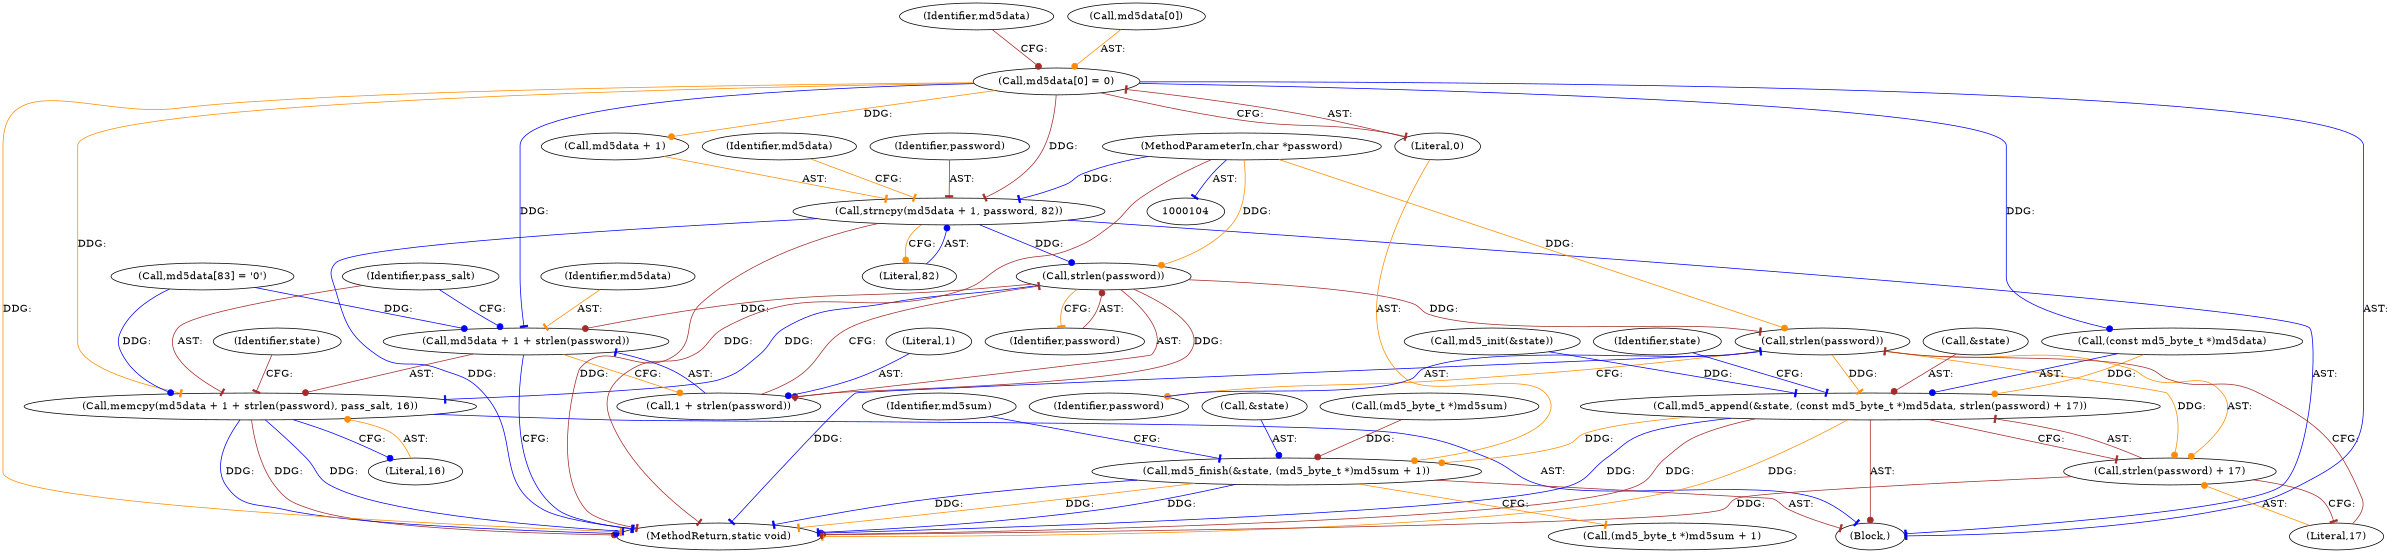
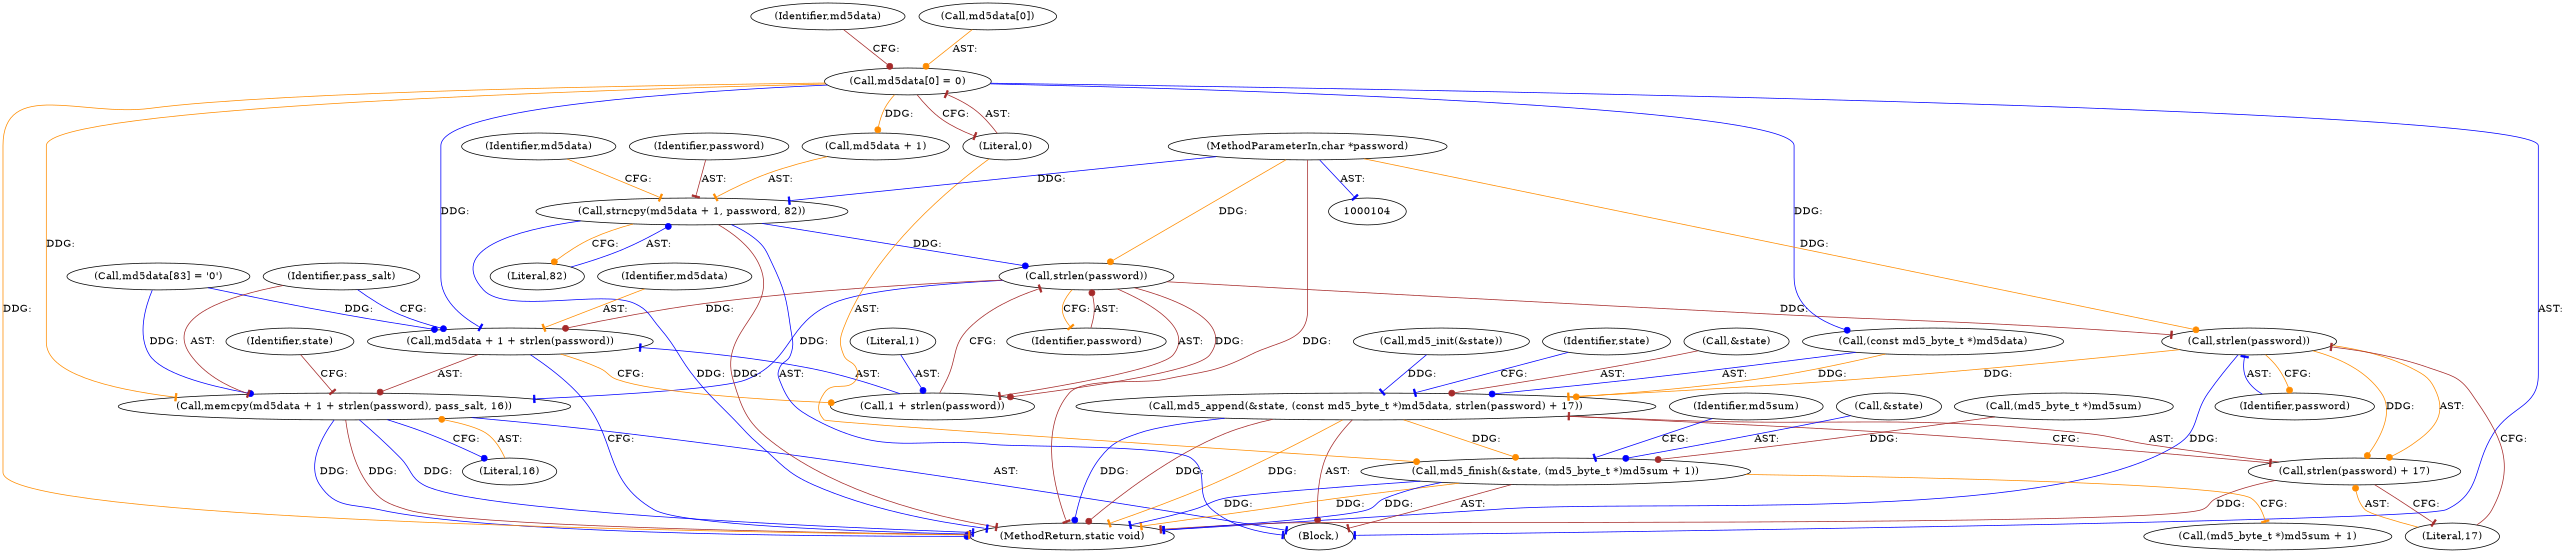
(1038, 157) -> none
